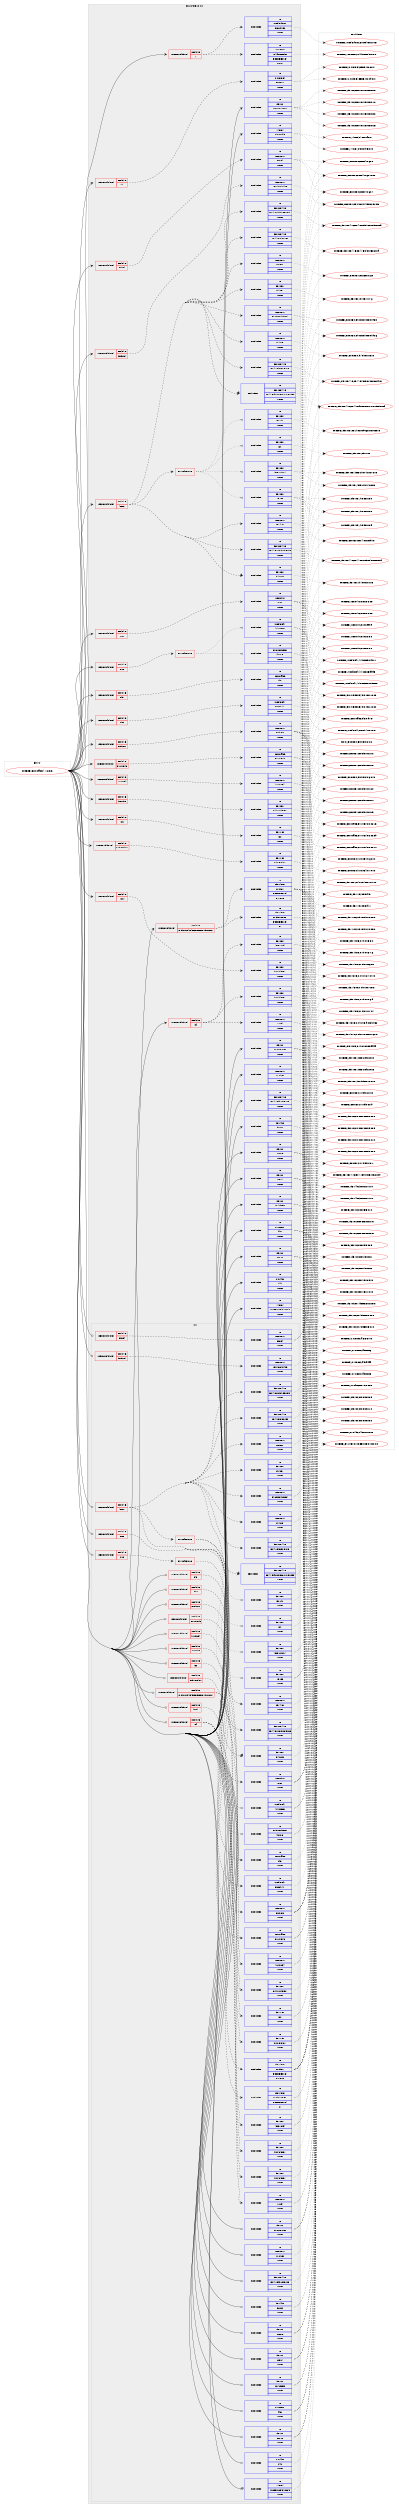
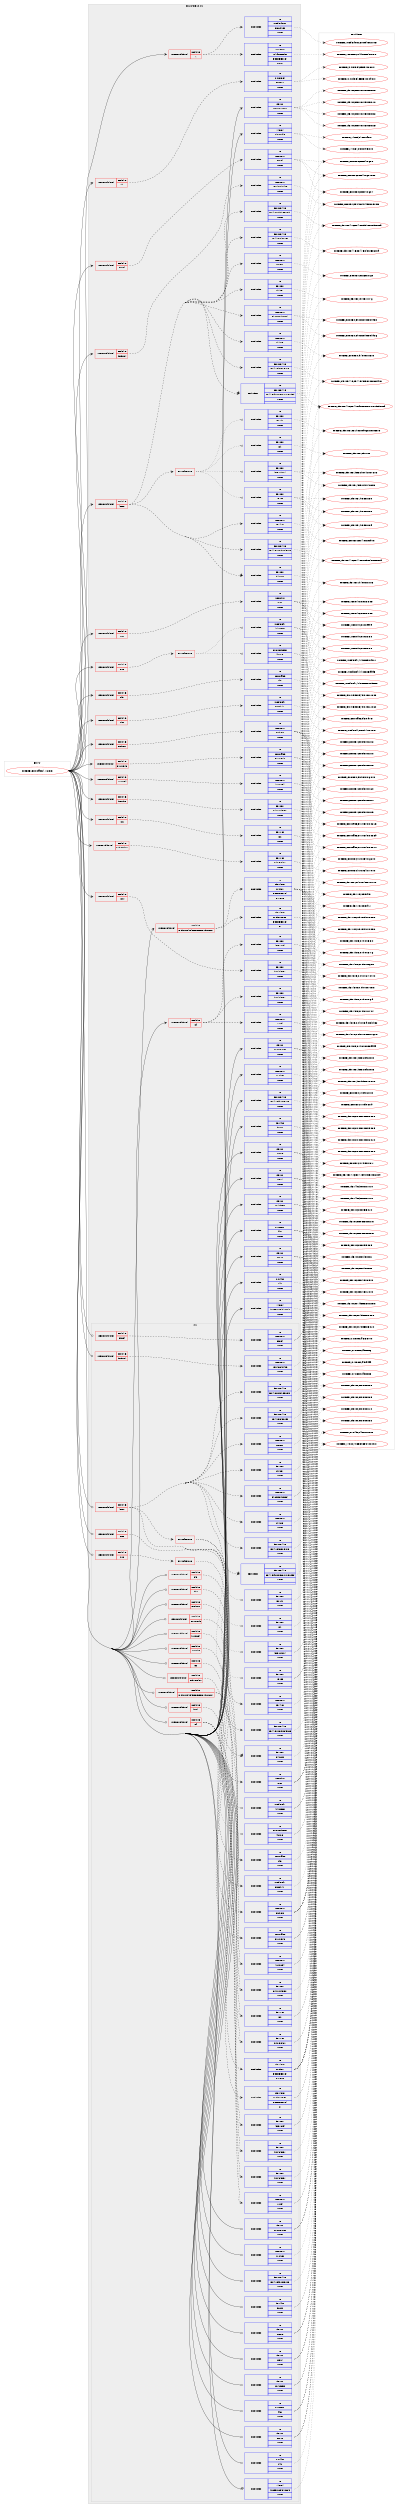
(357, 742) -> (357, 742)
(357, 1386) -> (357, 1386)
(357, 1444) -> (357, 1444)
